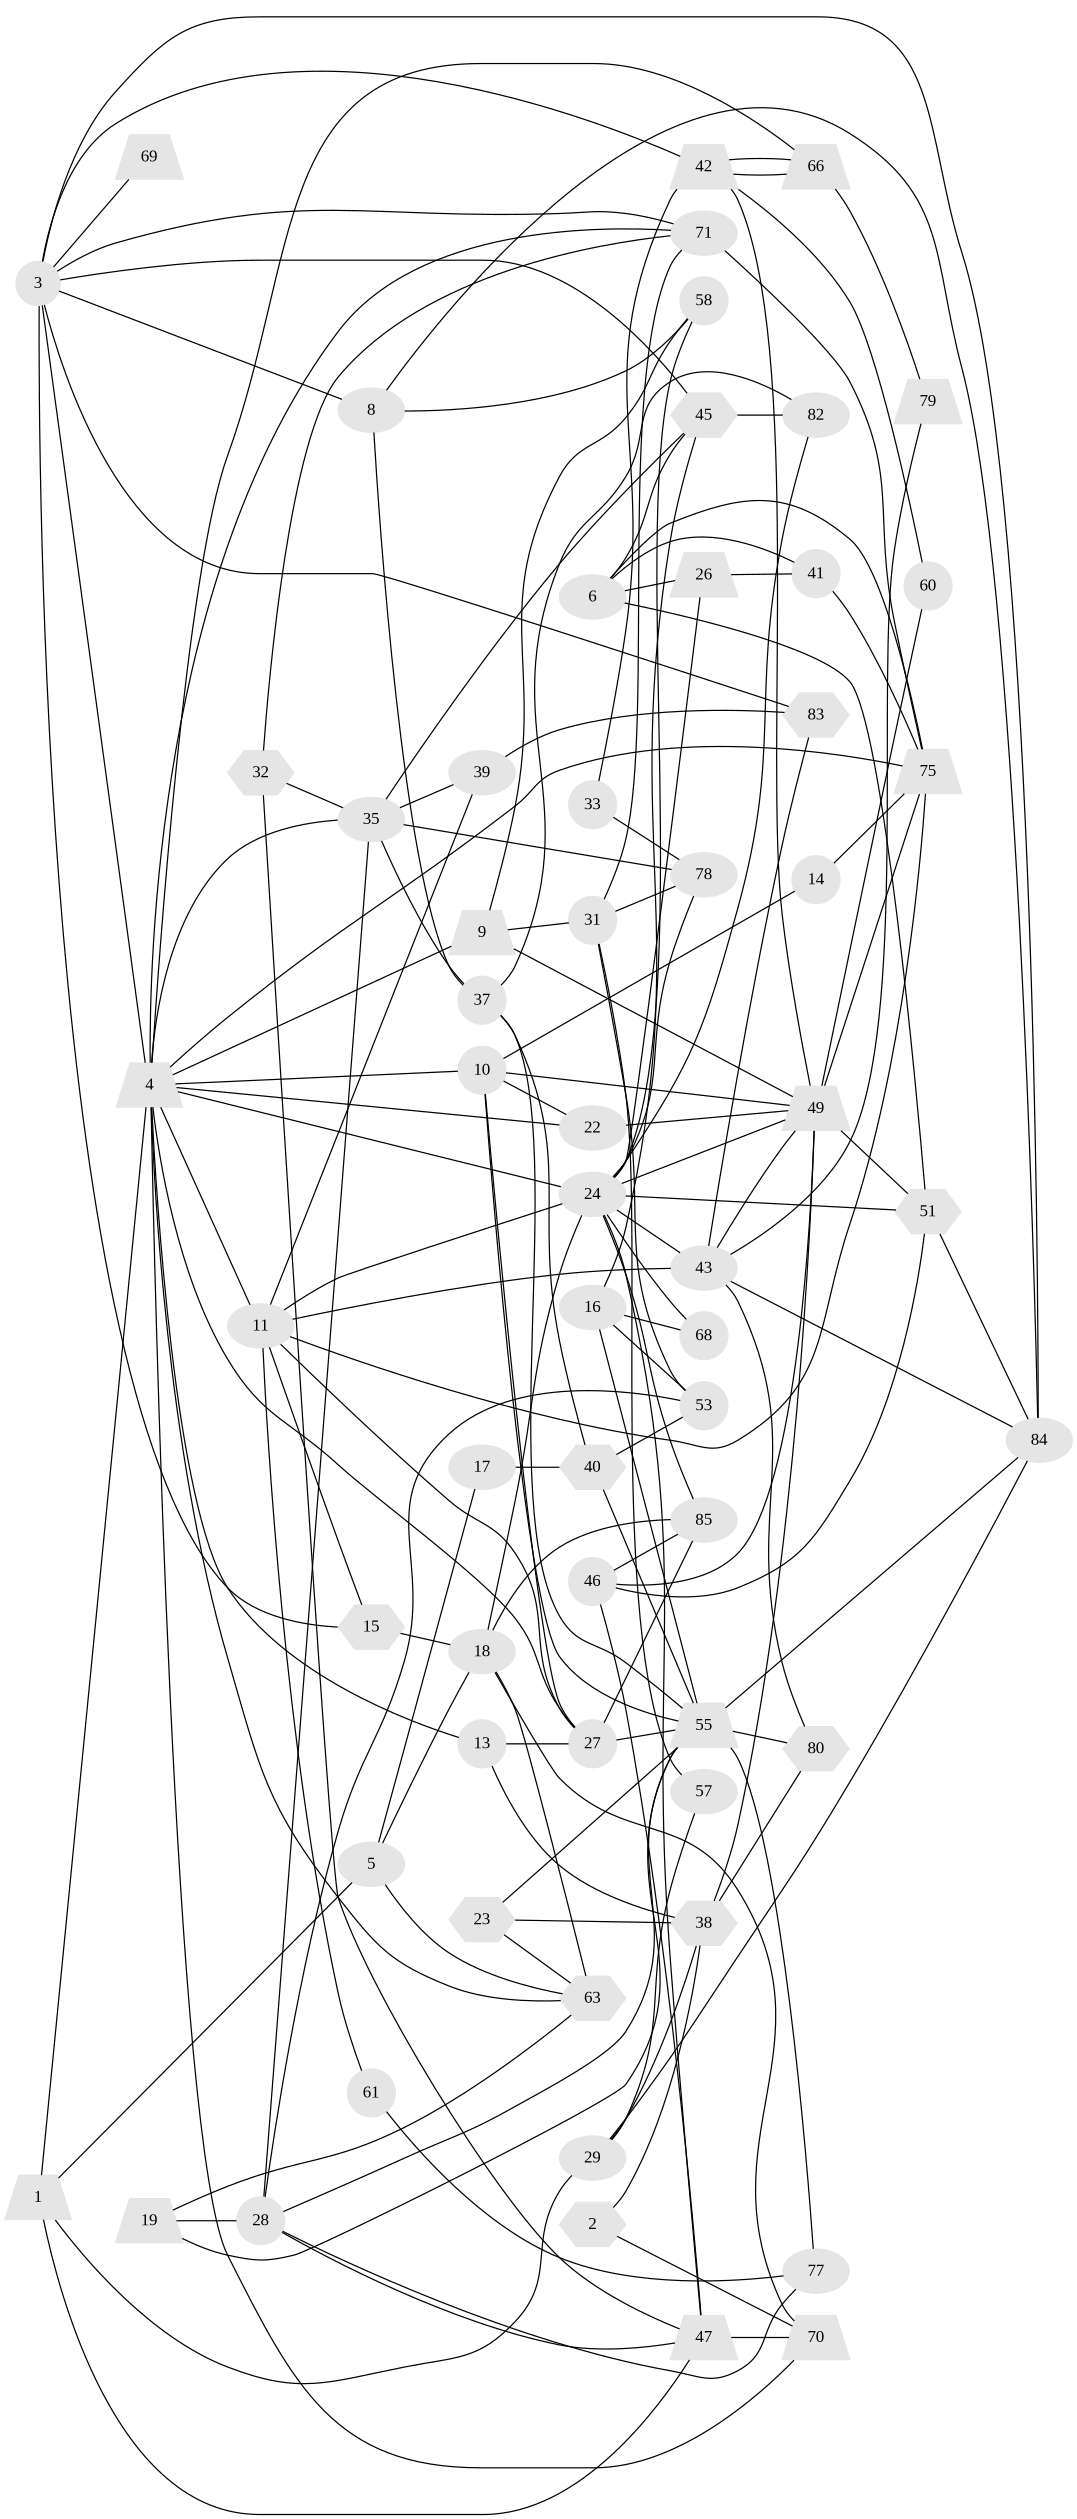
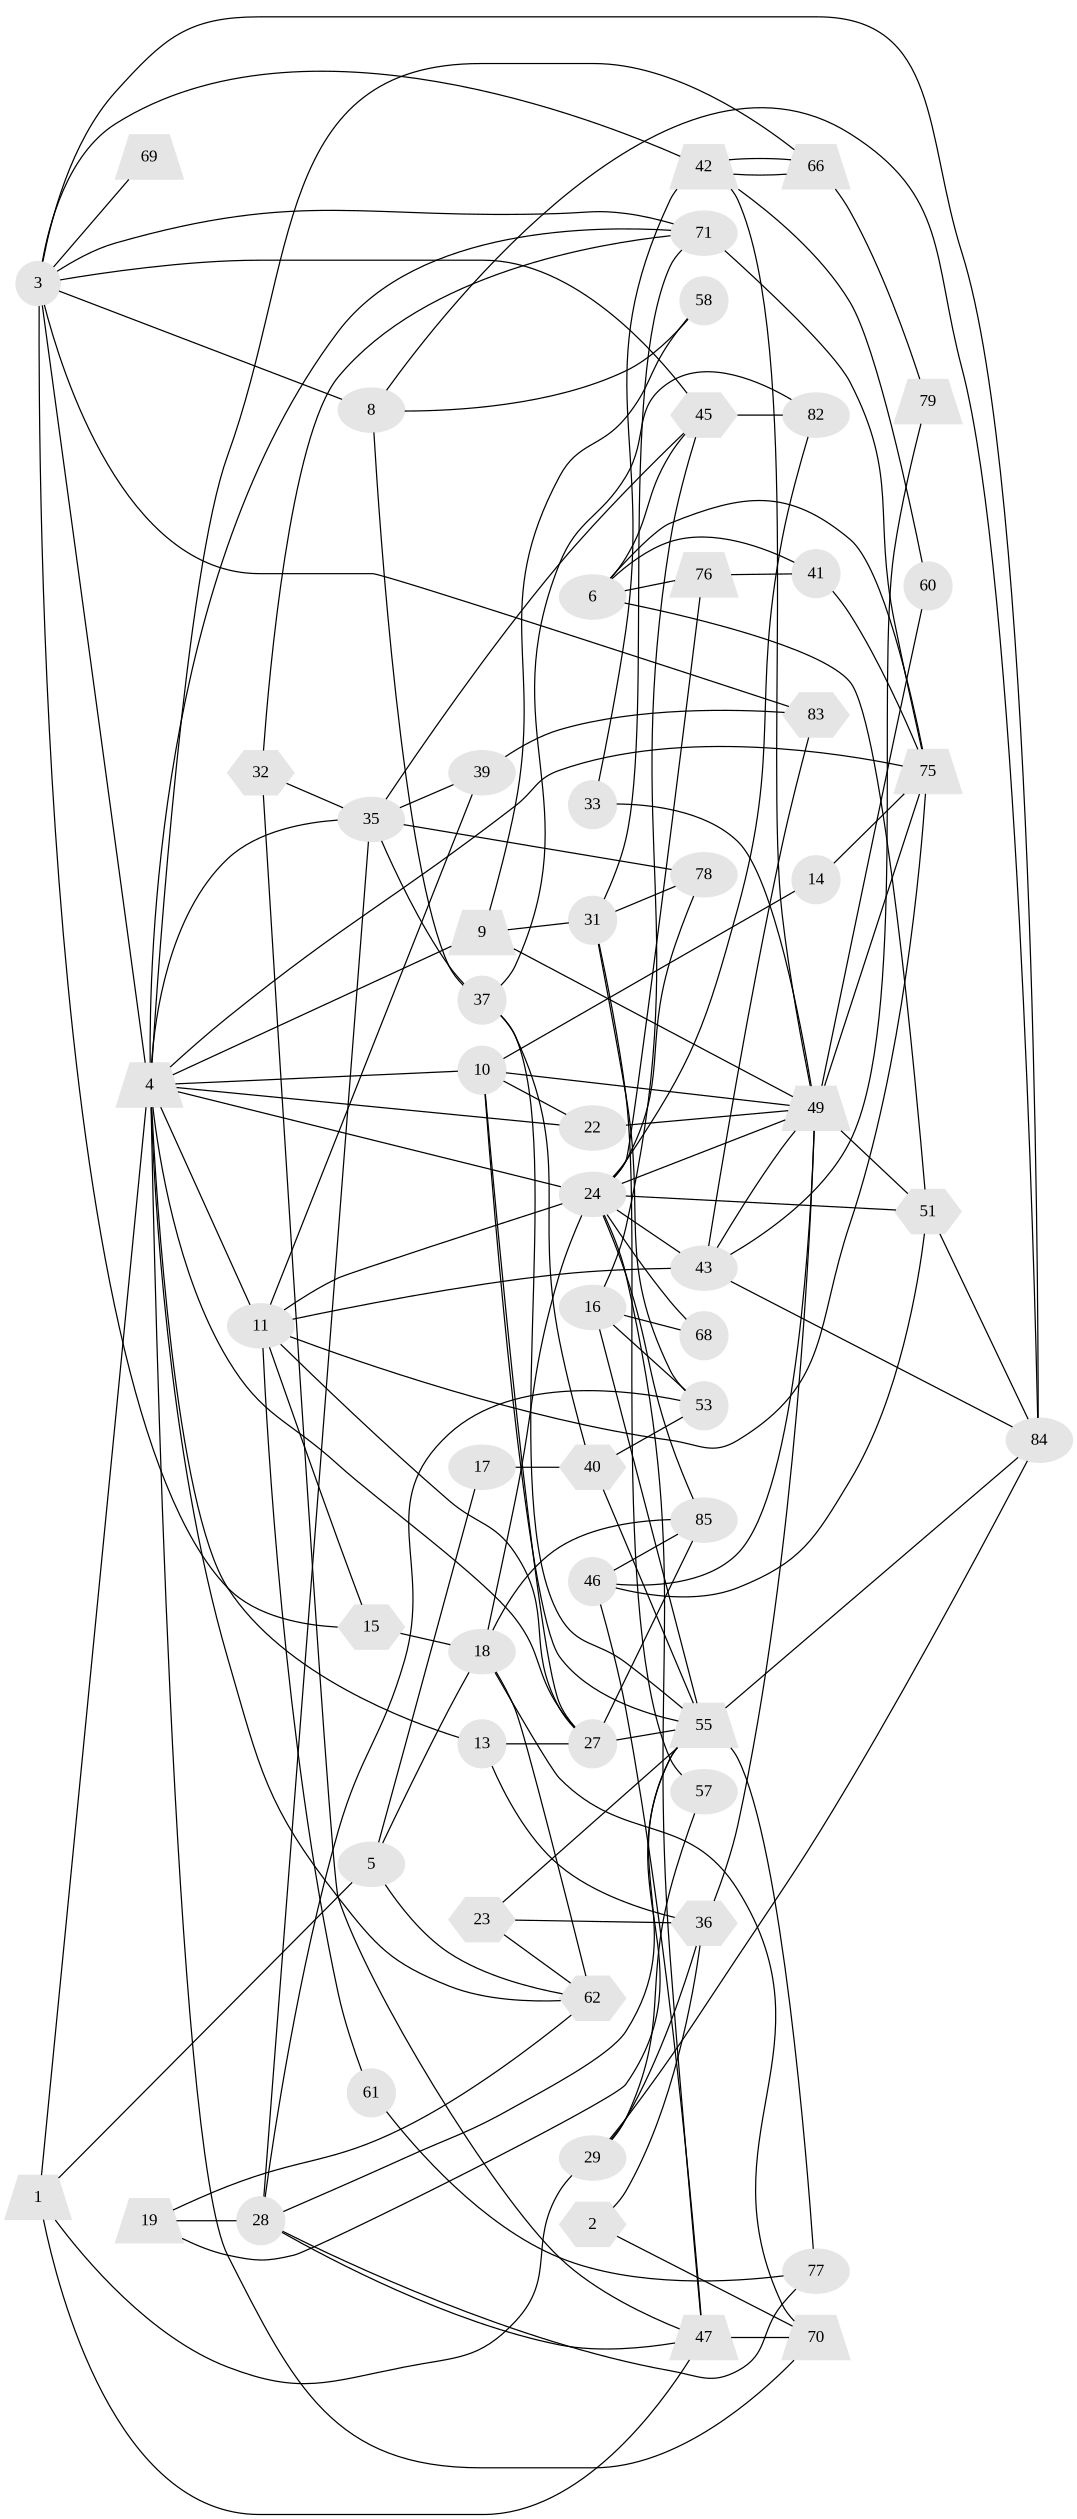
(657, 556) -> none
(704, 575) -> (704, 575)
(645, 837) -> (764, 889)
(816, 1749) -> none
(704, 1923) -> (704, 1923)
(593, 1998) -> (593, 1998)
